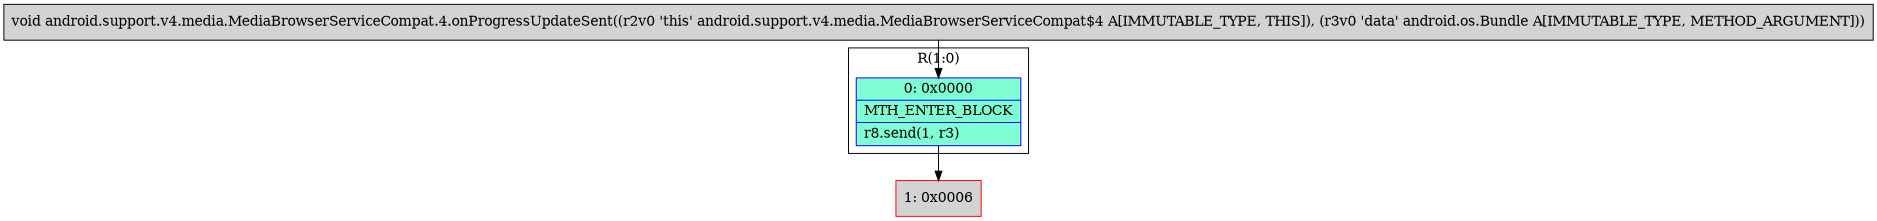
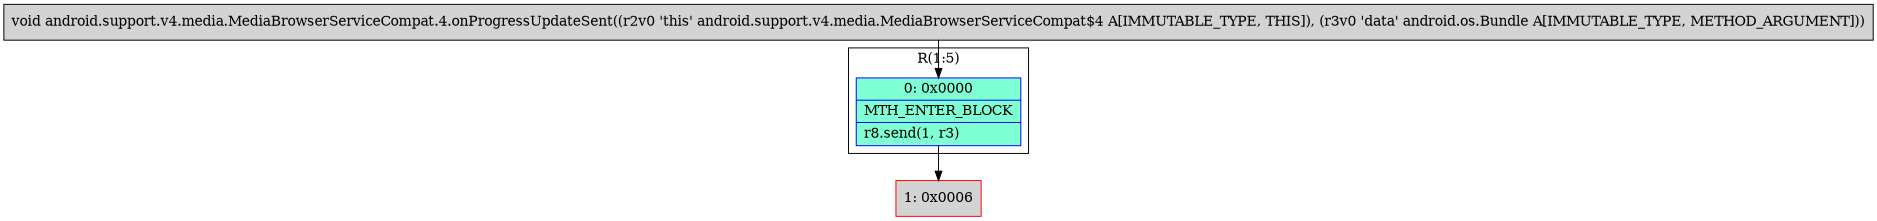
(939, 59) -> (939, 59)
